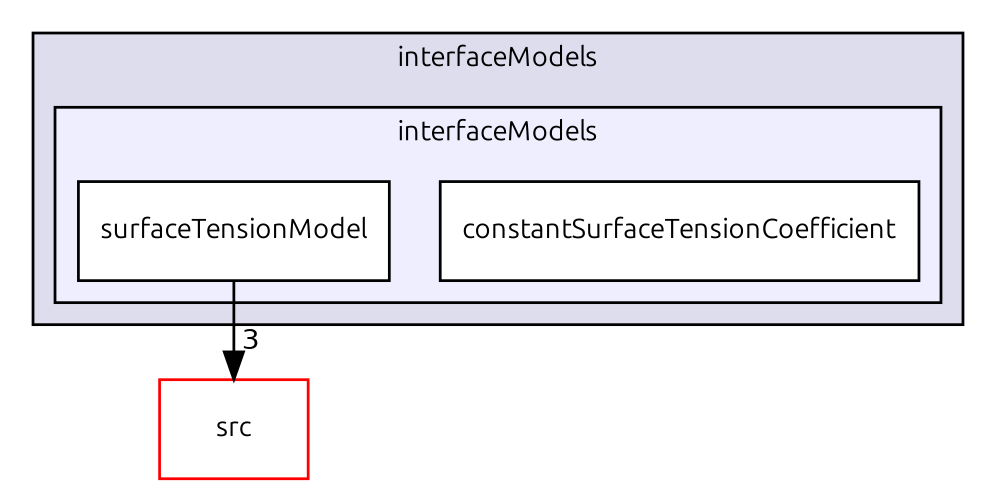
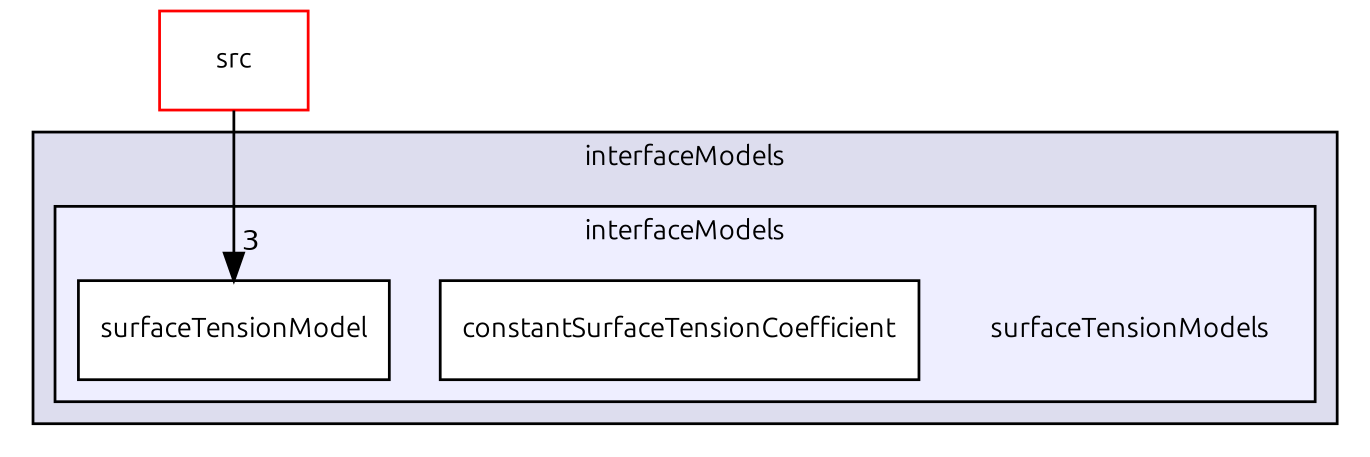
(234, 317) -> (234, 182)
none -> (1131, 330)
